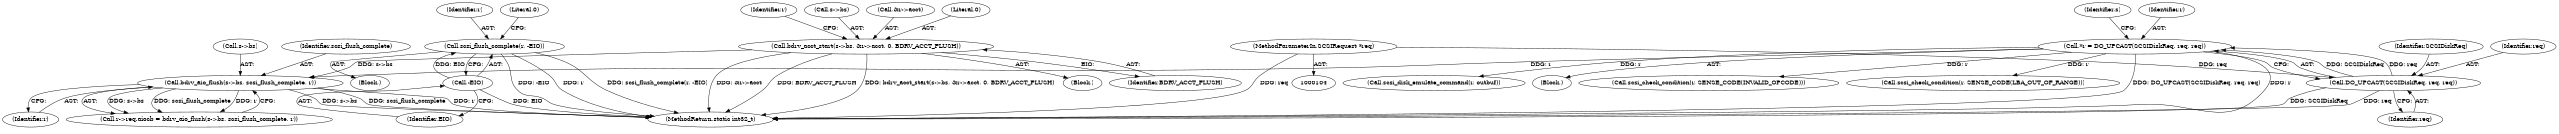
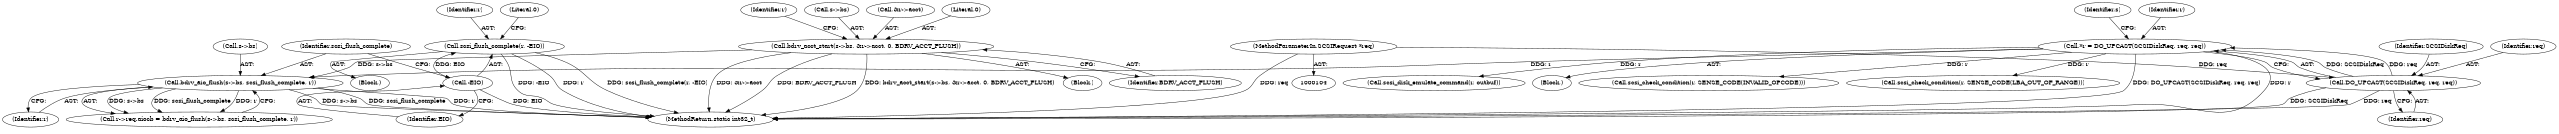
(468, 61) -> (407, 65)
(1089, 65) -> (1089, 65)
